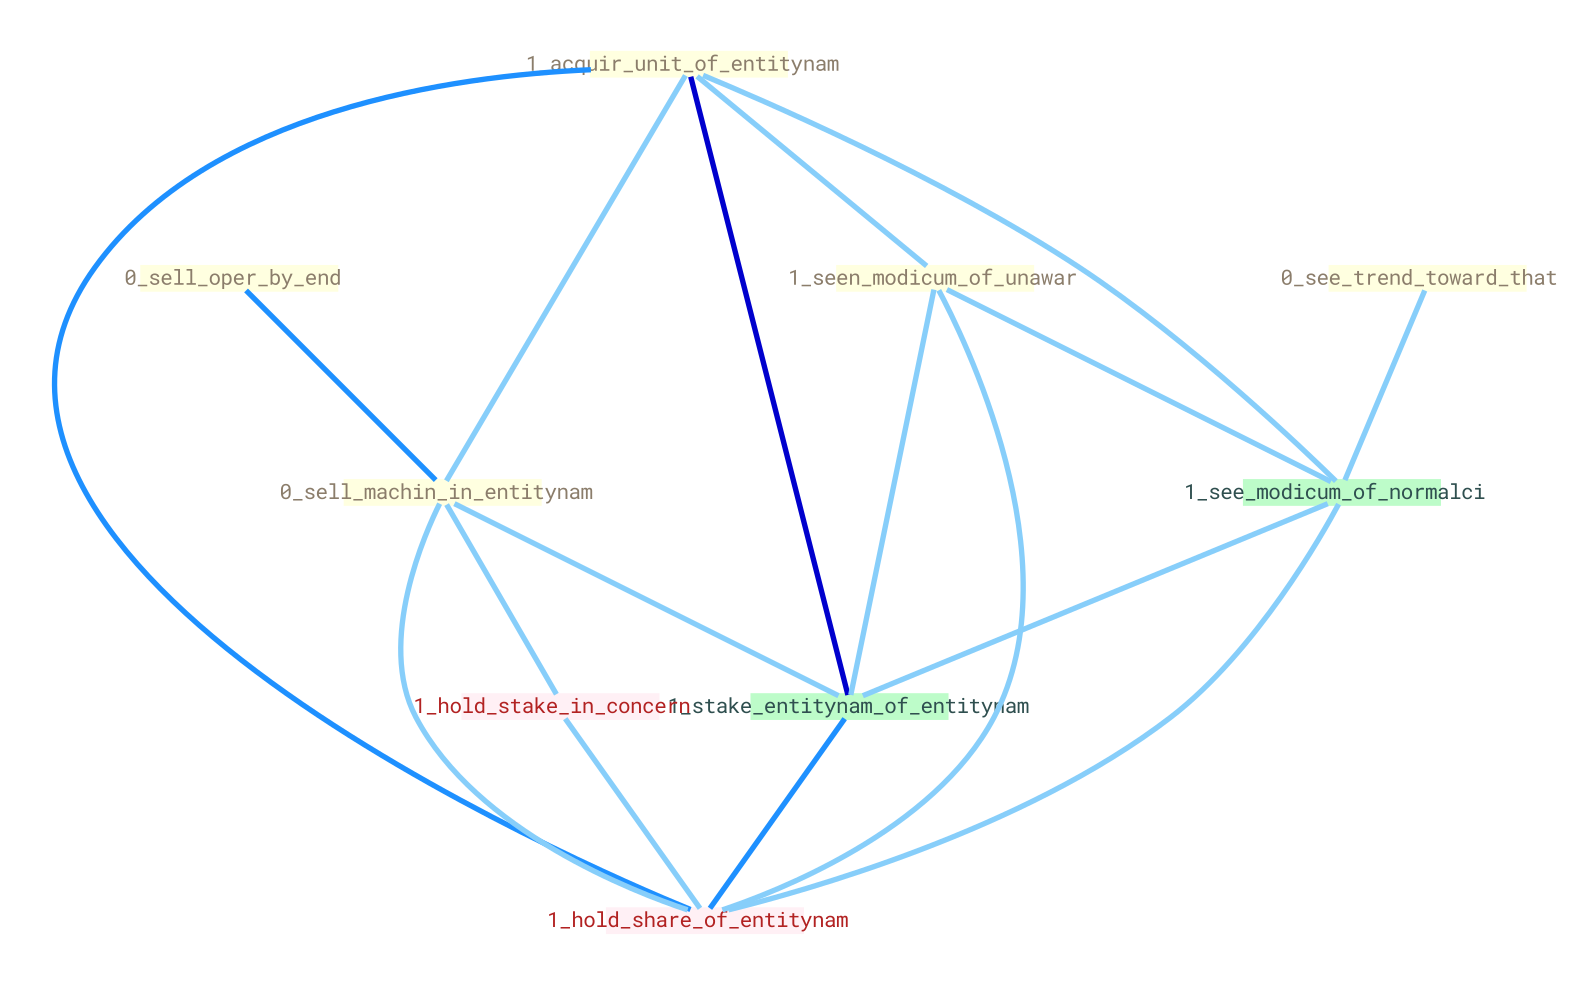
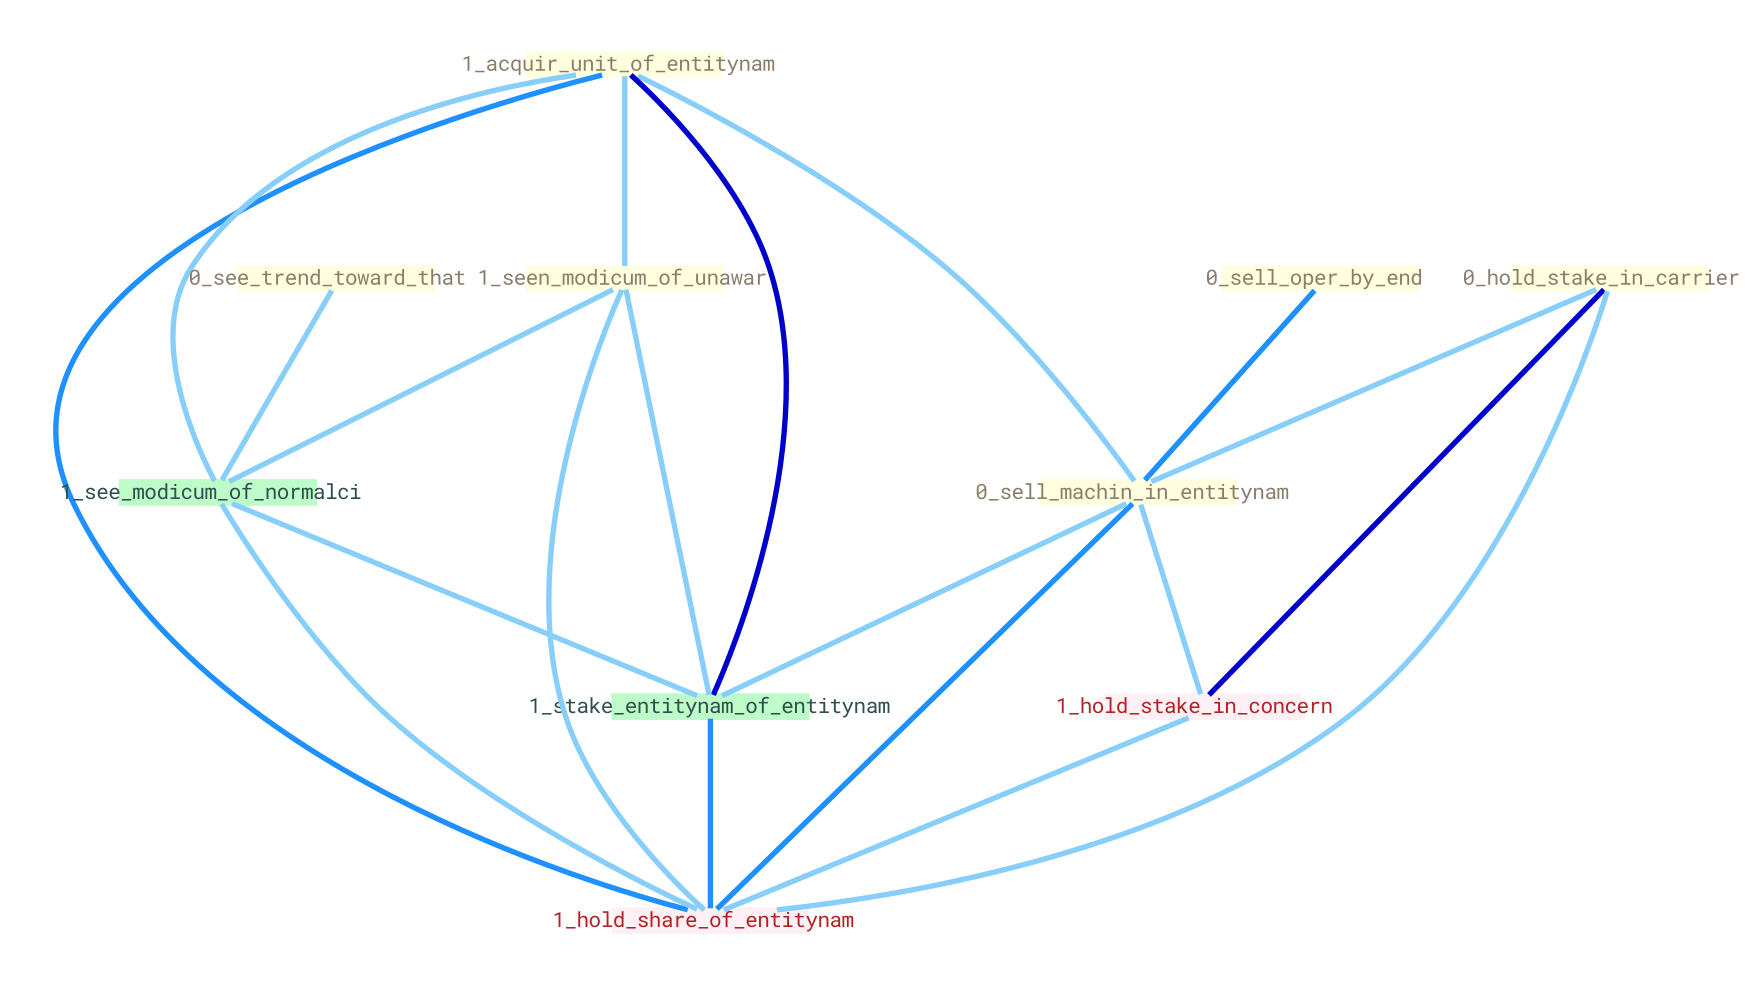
none -> (1610, 278)
(433, 743) -> (925, 706)
